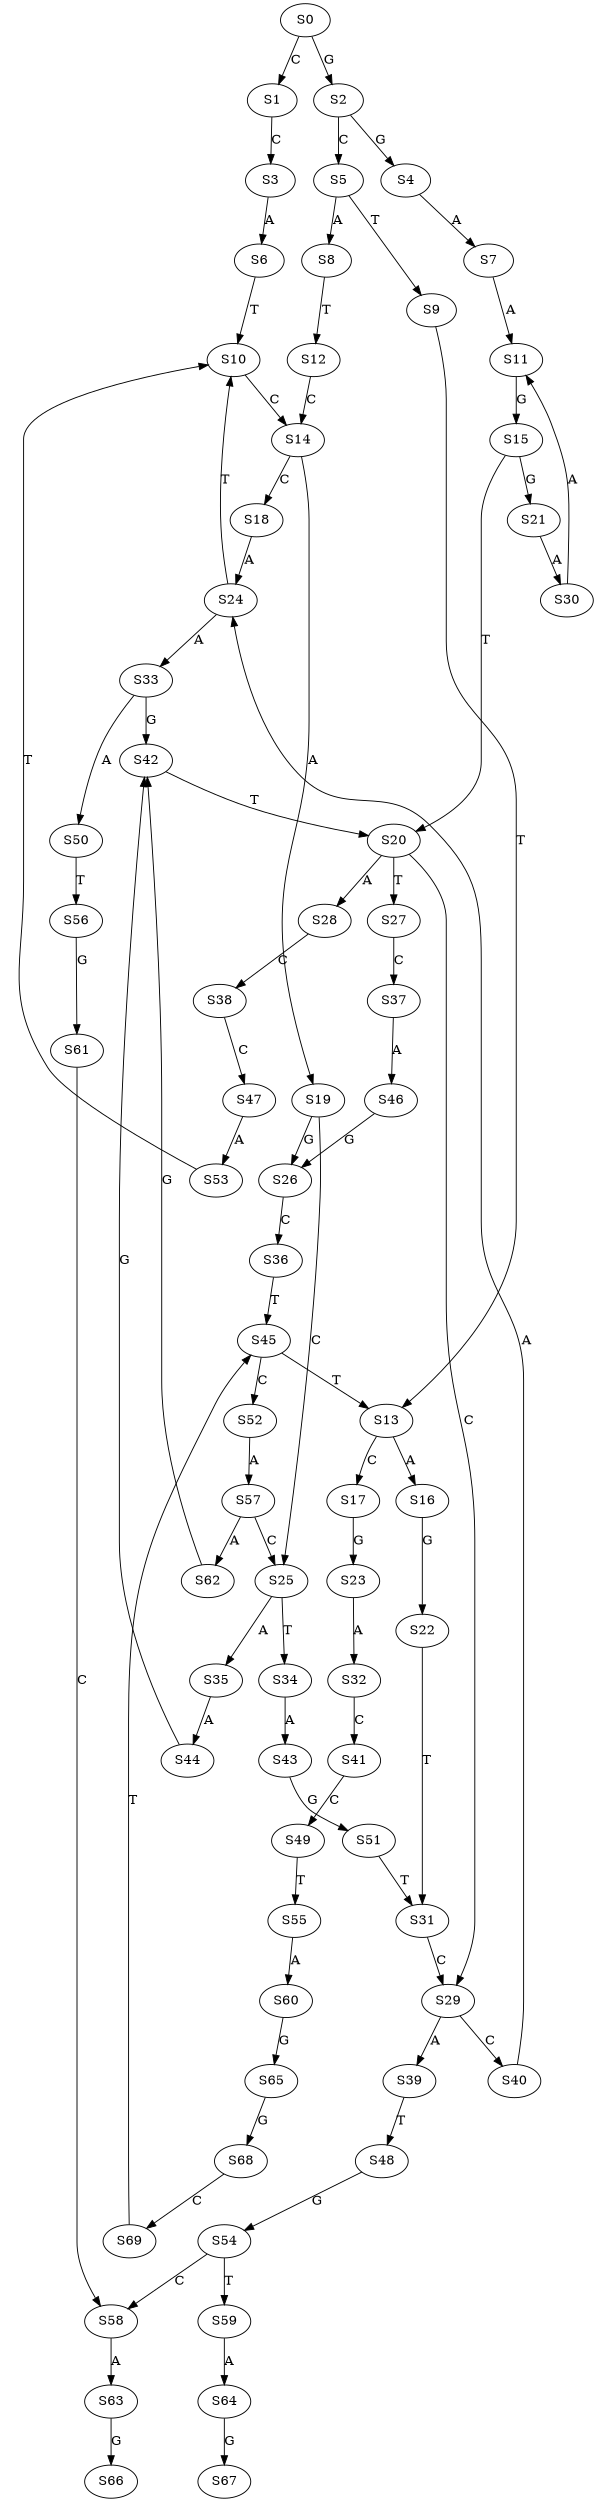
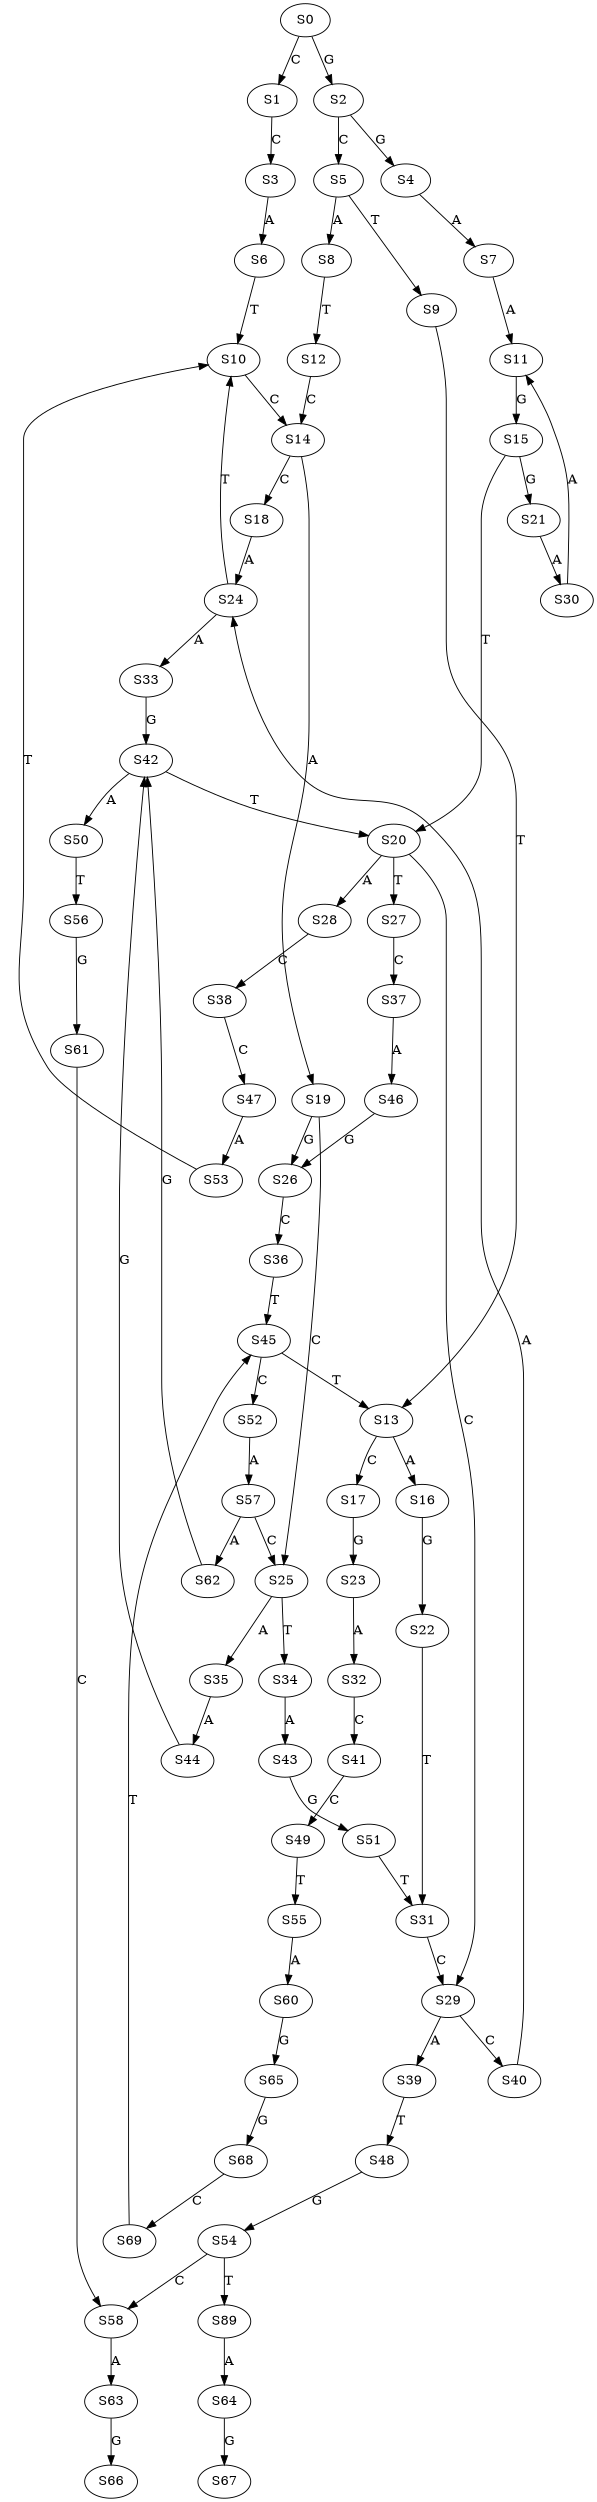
(99, 751) -> (107, 793)
(224, 2321) -> (224, 2321)
